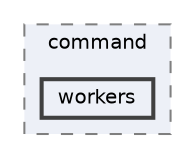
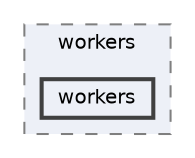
(97, 44) -> (97, 44)
